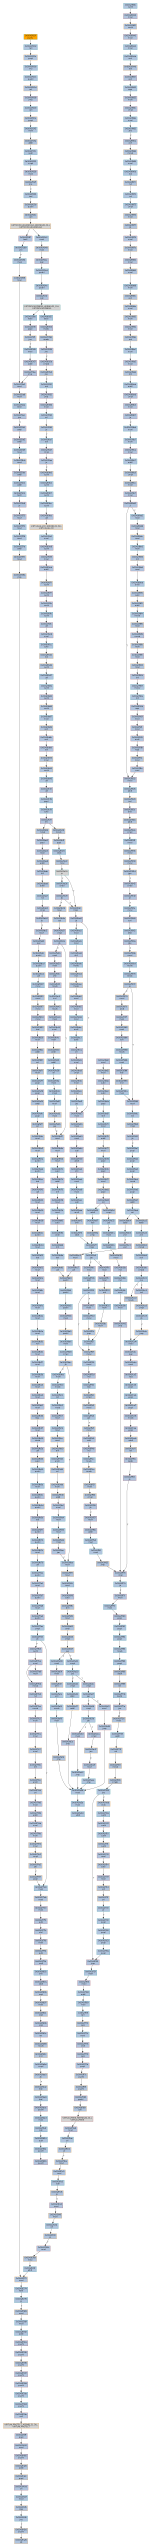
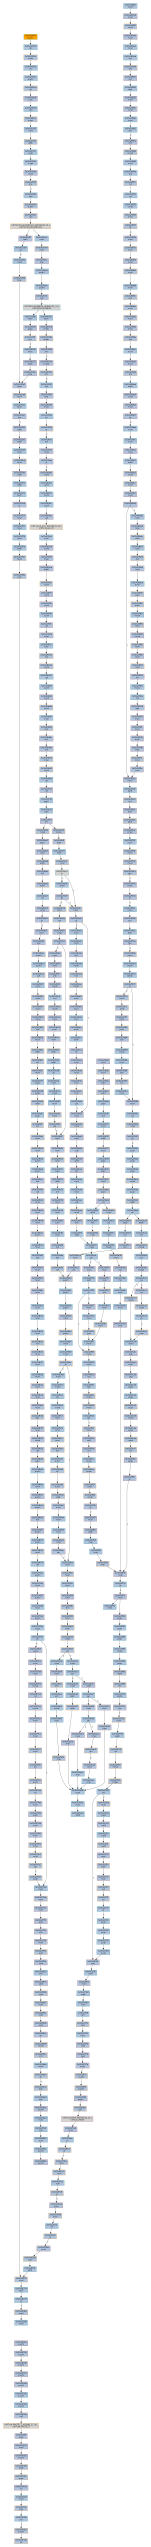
(114, 1612) -> (120, 1606)
(27, 1673) -> (35, 1678)
(21, 2333) -> none
